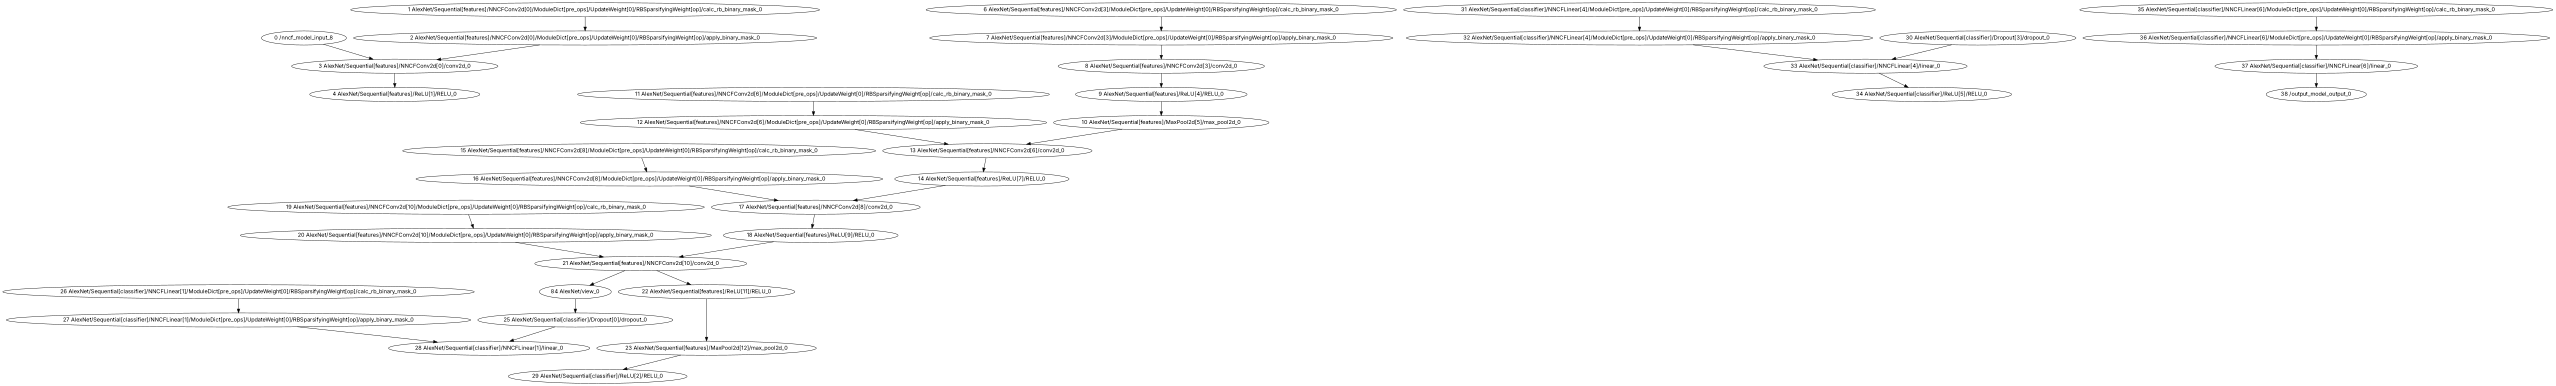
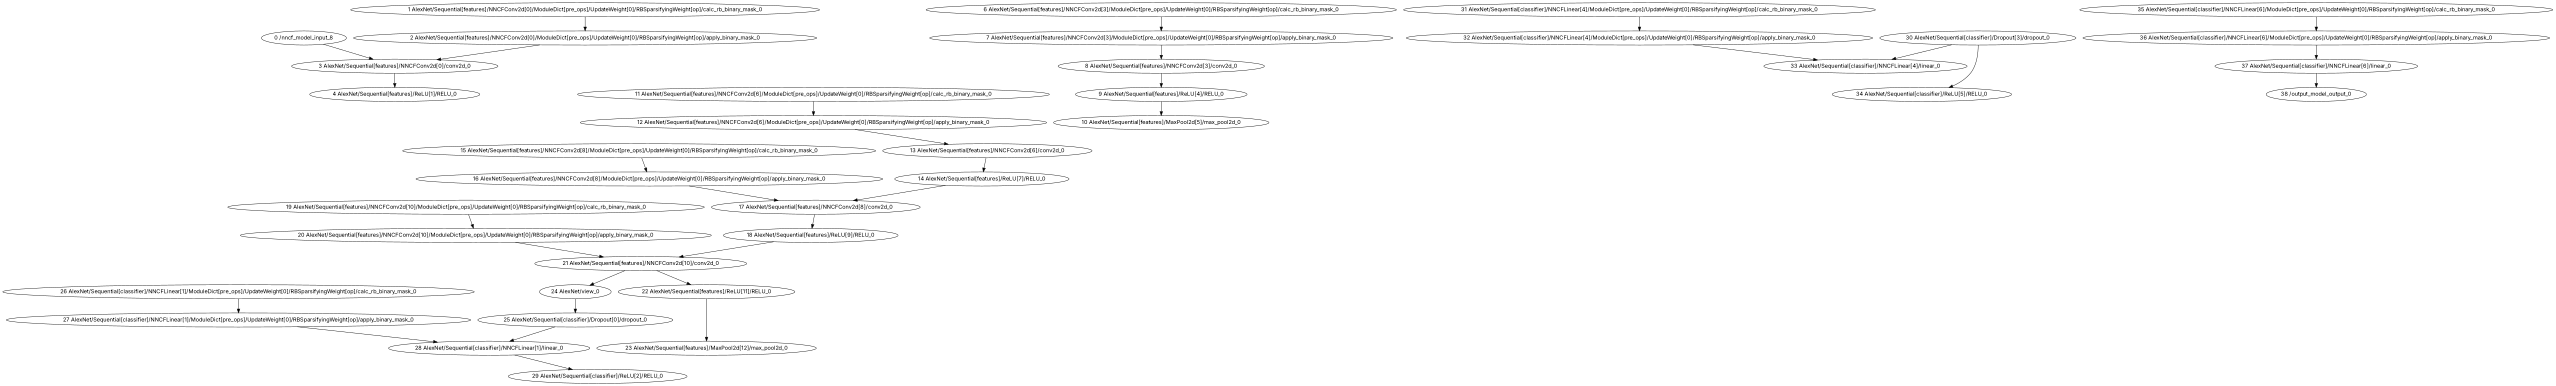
(1892, 79) -> (1973, 70)
(1076, 136) -> none
(575, 292) -> (575, 292)
(654, 362) -> (542, 362)
